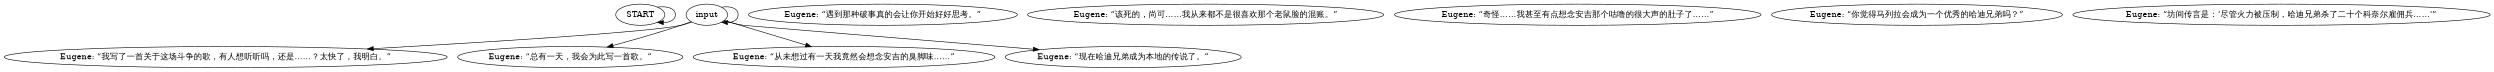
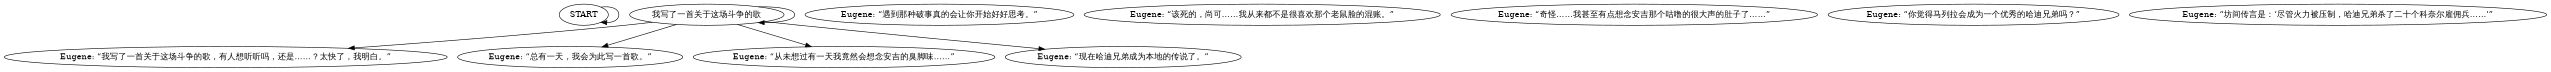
(707, 15) -> (707, 15)
